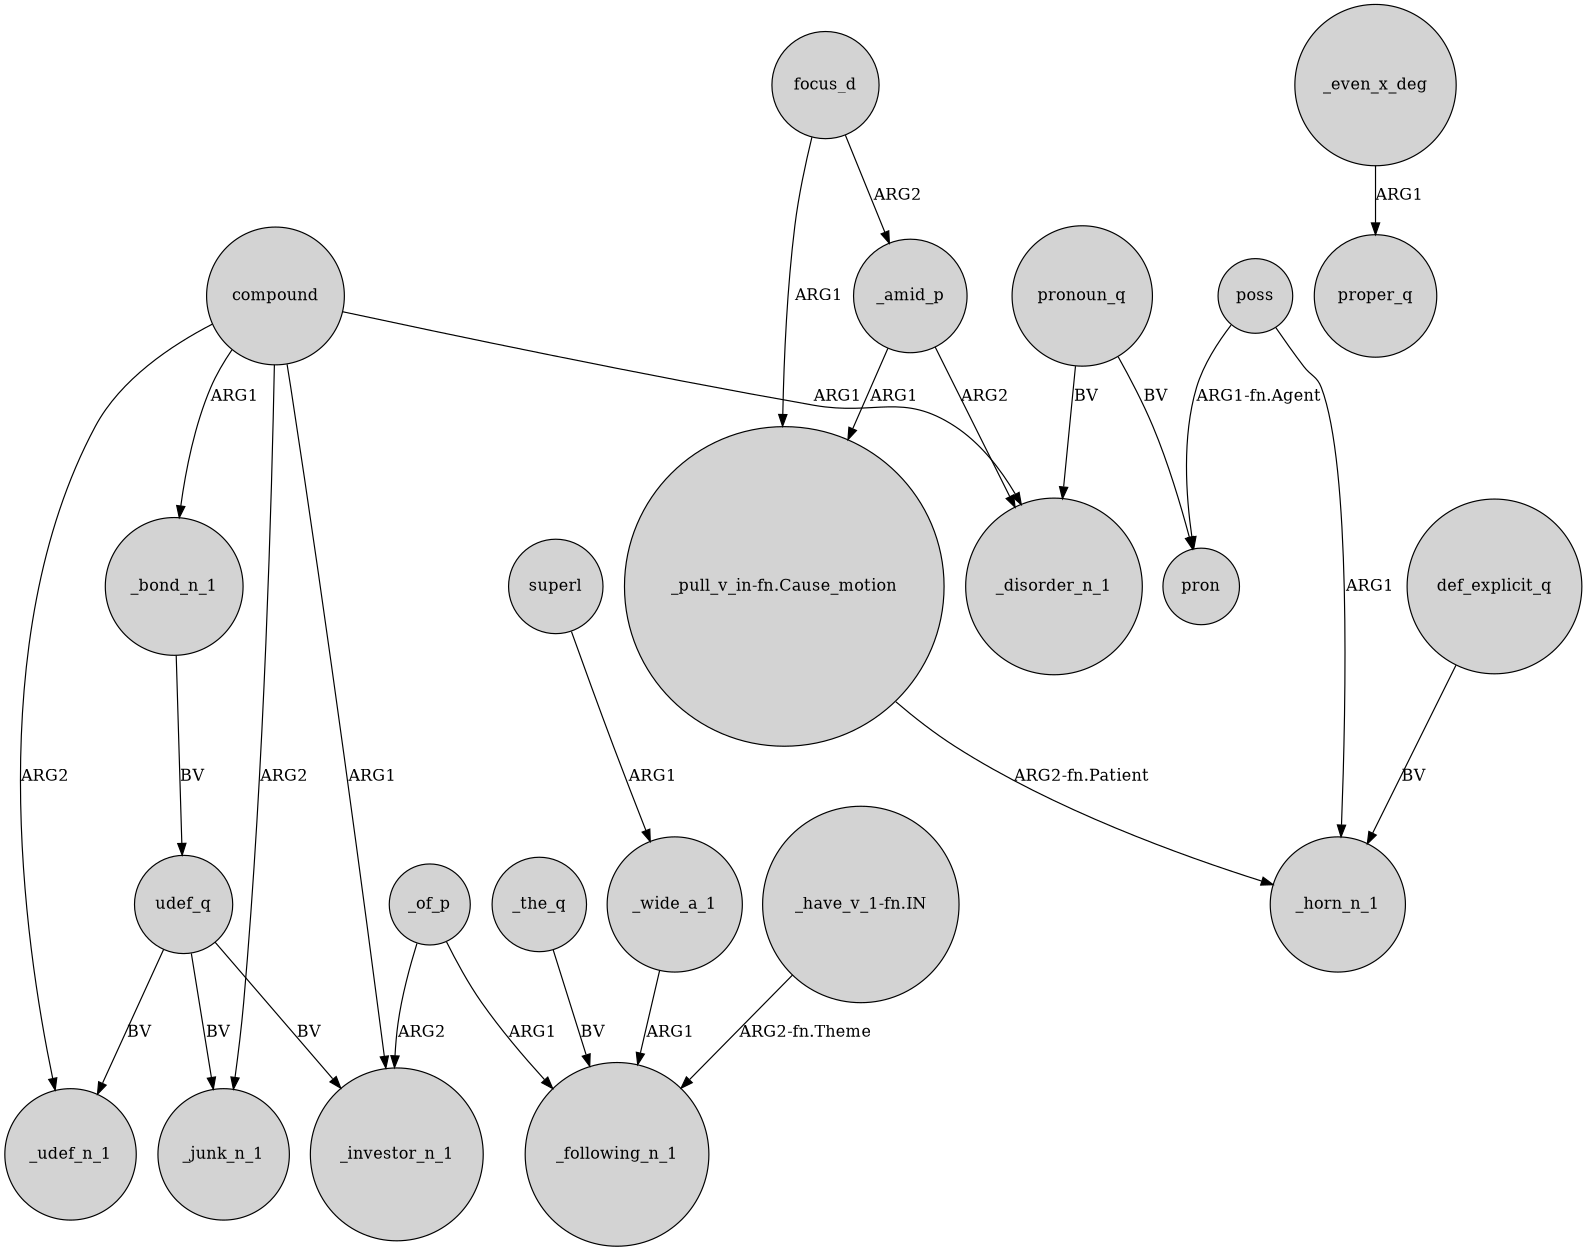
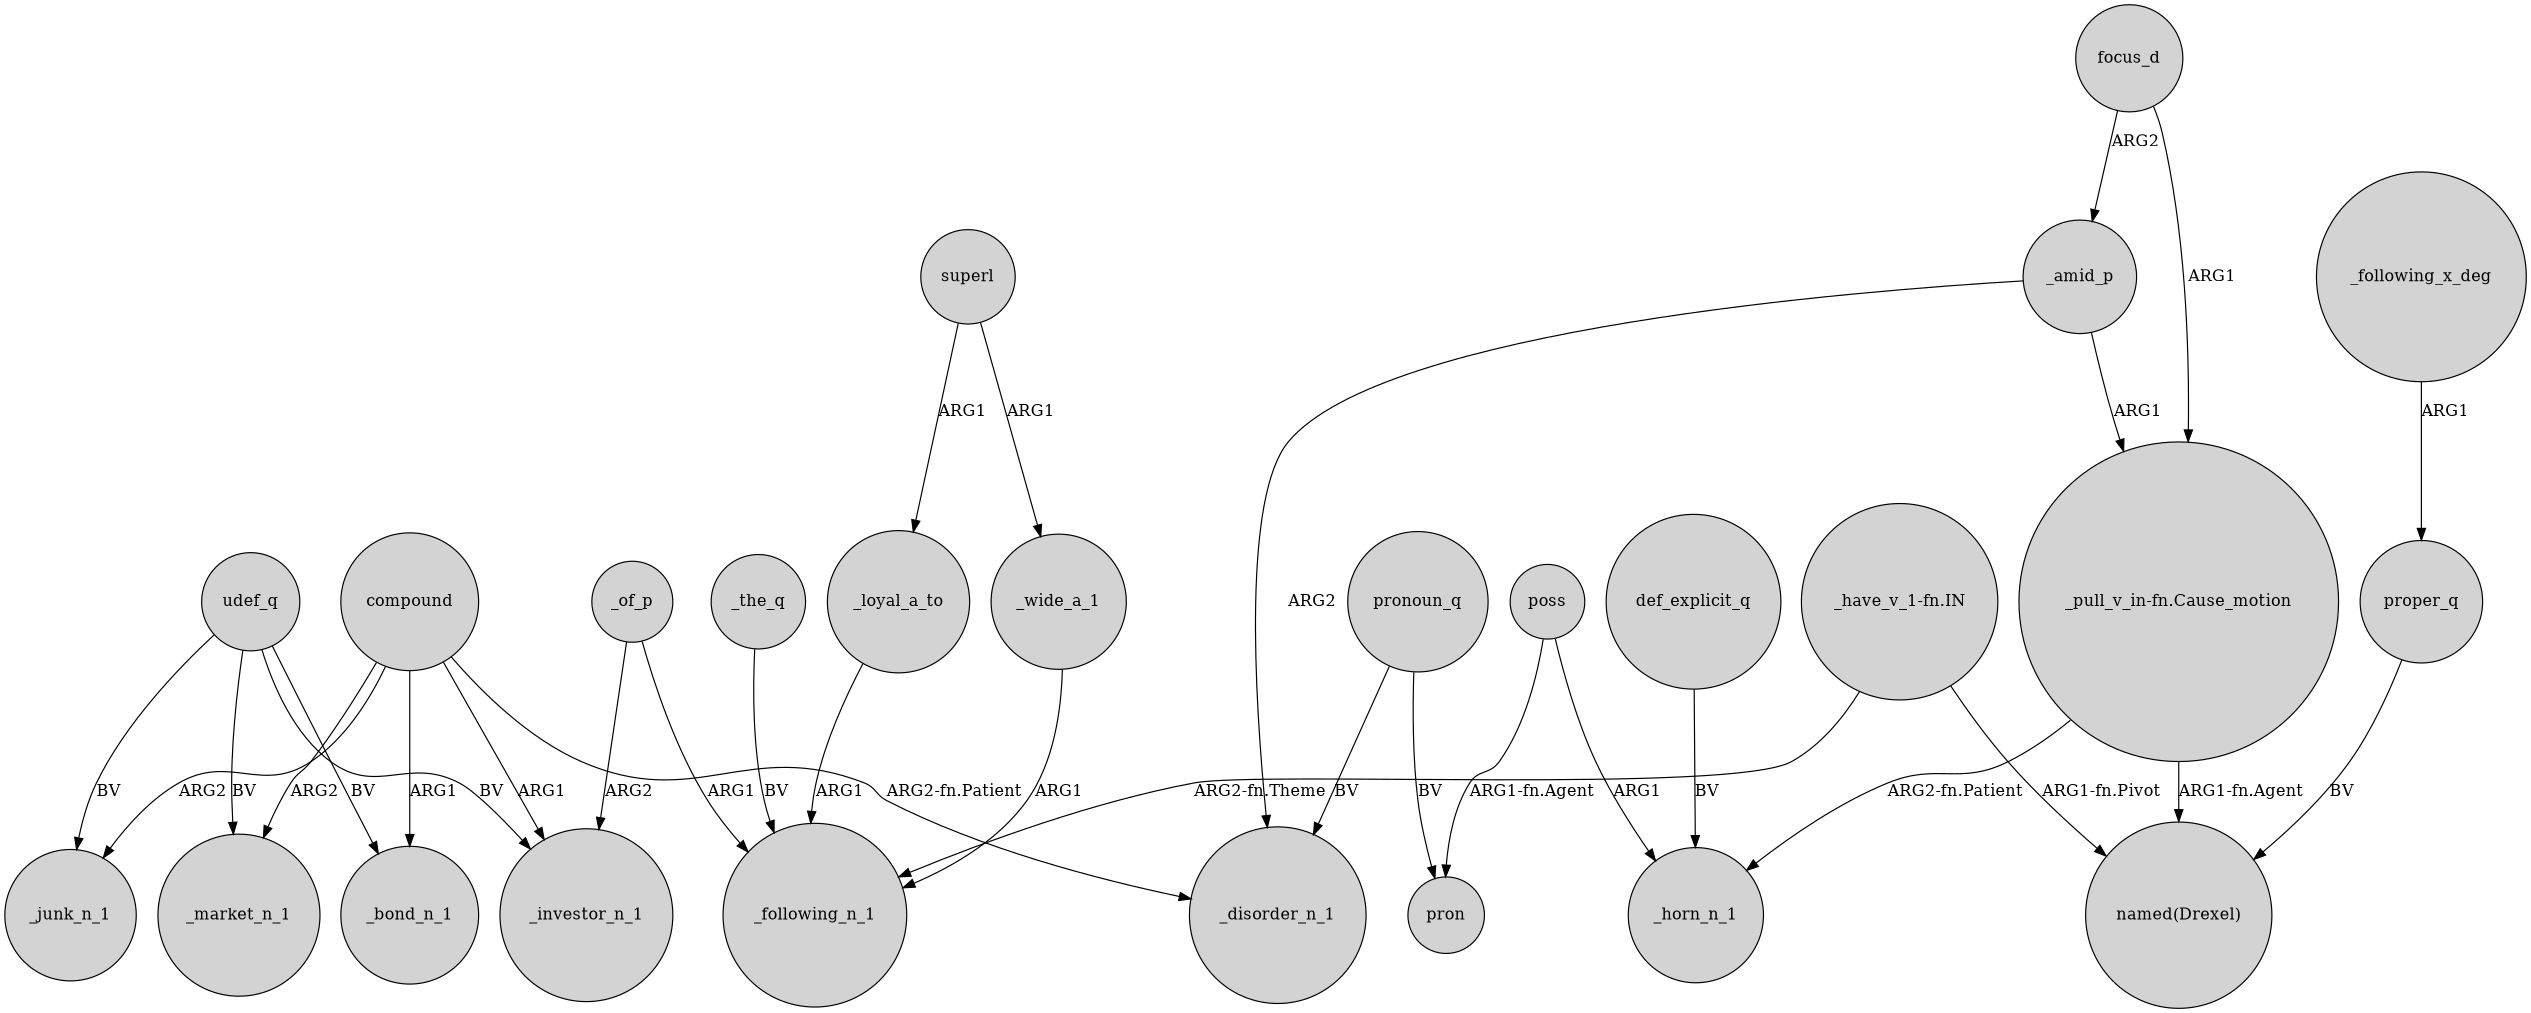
(1376, 85) -> (2421, 277)
(838, 396) -> (954, 792)
none -> (899, 602)
(179, 749) -> (317, 735)
none -> (2179, 915)
(71, 1154) -> (239, 915)
